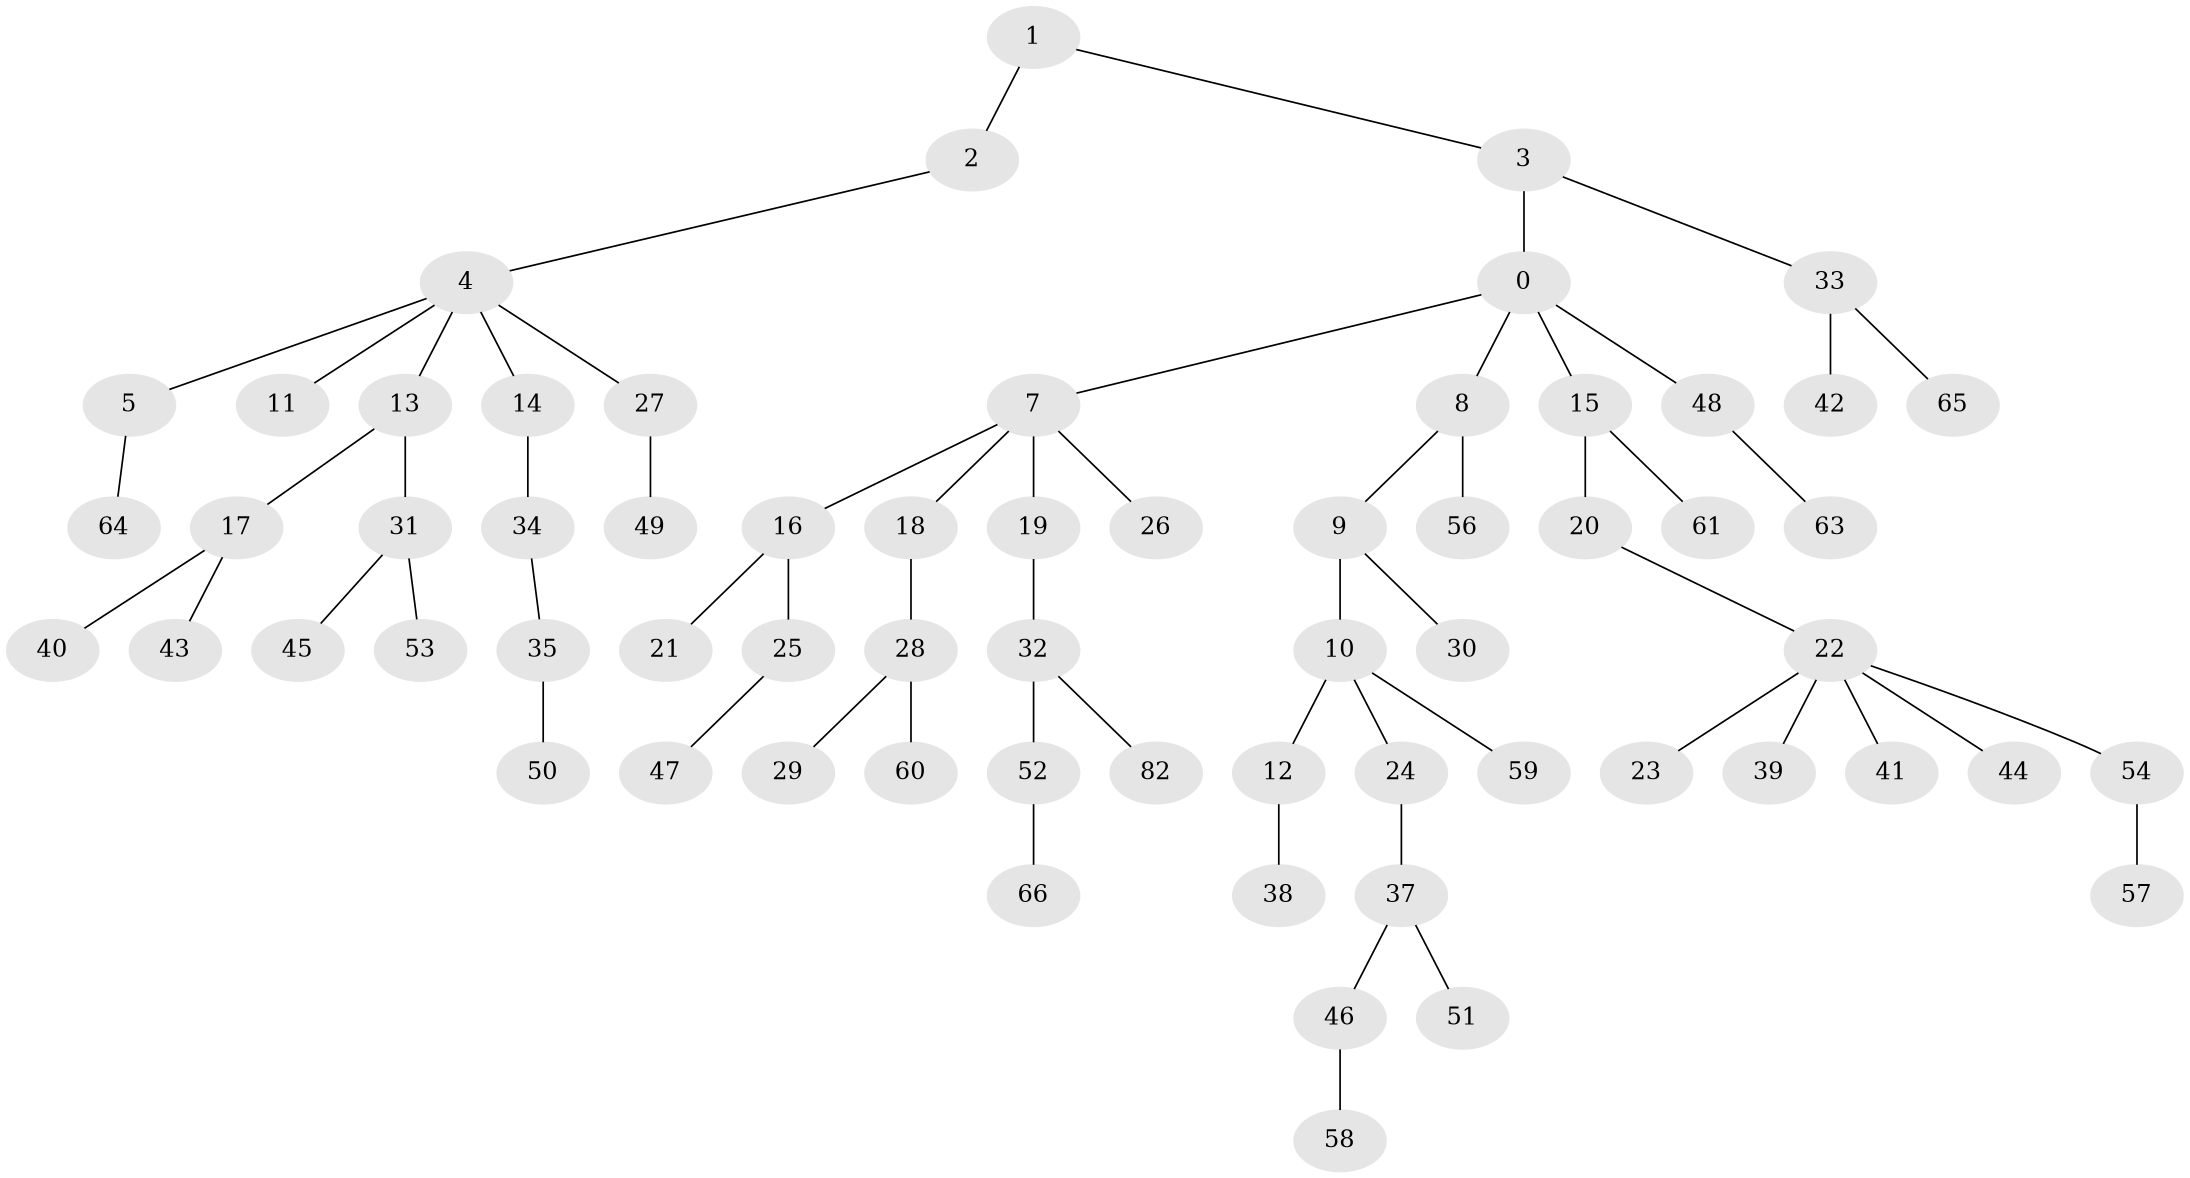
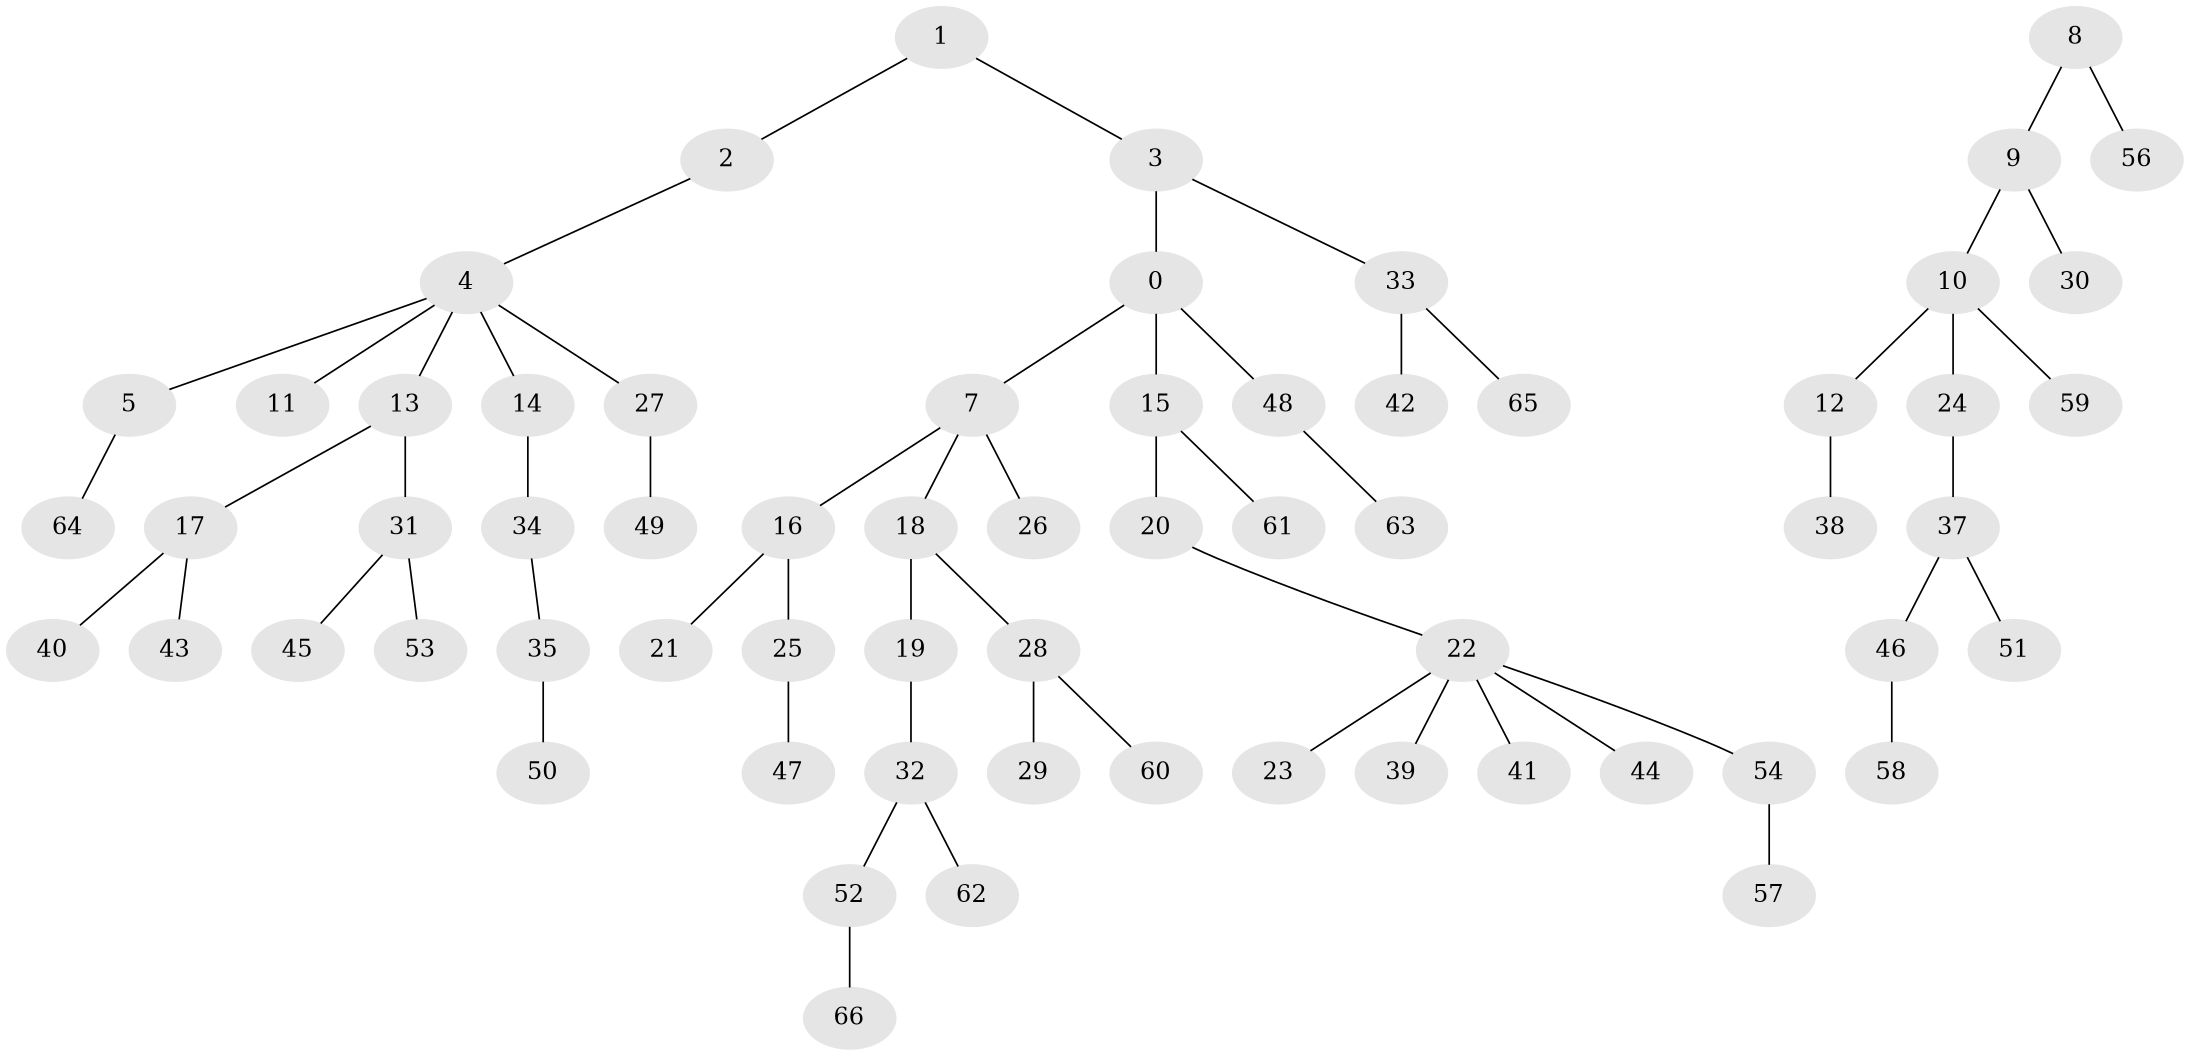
(1493, 344) -> none
(1034, 467) -> (911, 589)
(1156, 773) -> (972, 896)
